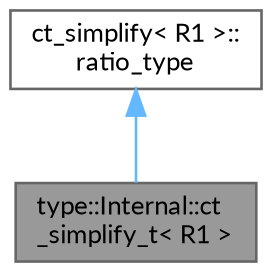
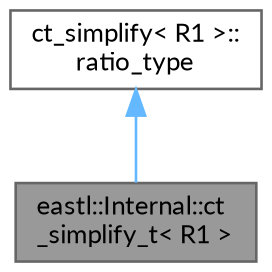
(136, 222) -> (136, 222)
